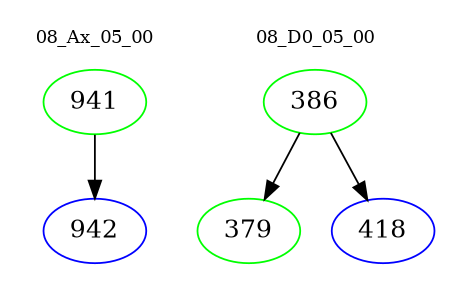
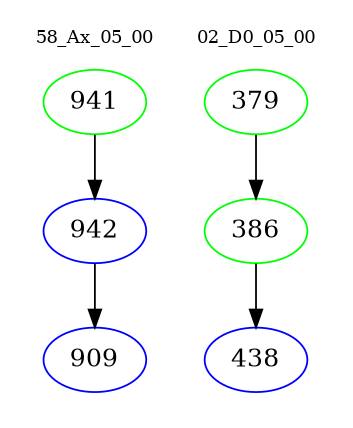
(95, 38) -> (95, 38)
(316, 38) -> (257, 38)
(286, 158) -> (256, 158)
(383, 231) -> (256, 360)
none -> (95, 360)
